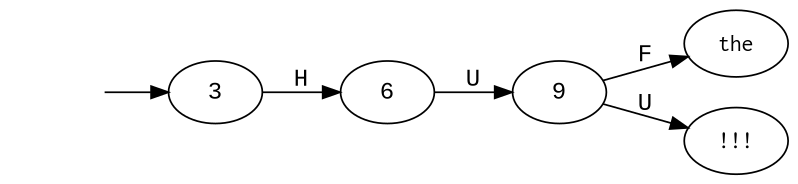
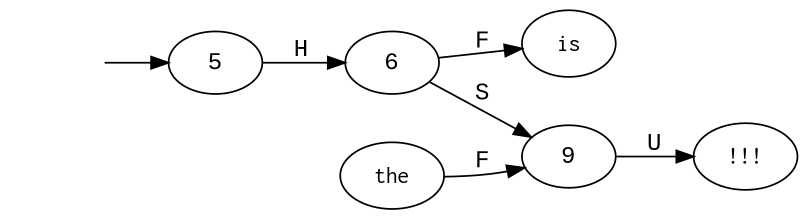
none -> (569, 44)
(637, 71) -> (476, 175)
(473, 79) -> (483, 93)
(215, 92) -> (215, 63)
